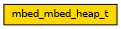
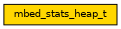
(60, 15) -> (60, 15)
